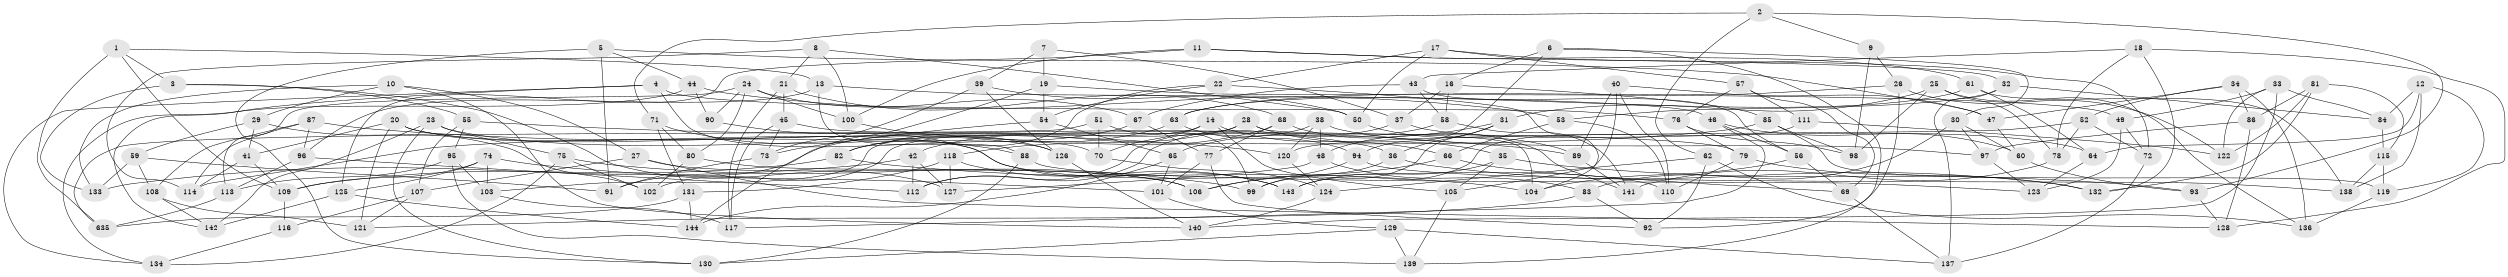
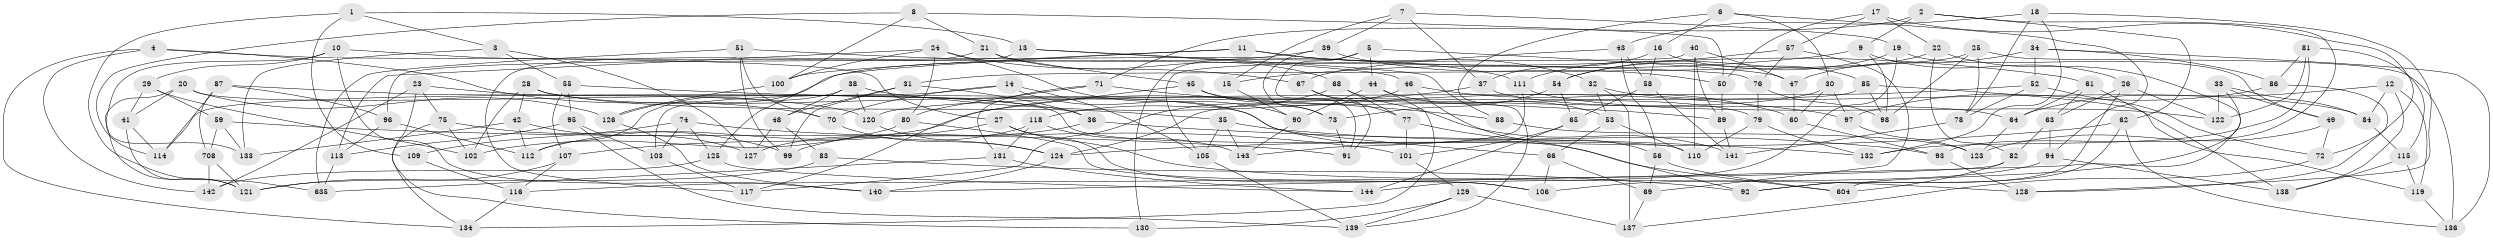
none -> (1132, 58)
none -> (1227, 84)
(1866, 167) -> (1442, 101)
(561, 172) -> (1120, 181)
(268, 177) -> (154, 174)
(152, 192) -> (209, 156)
(1531, 192) -> (1844, 192)
(877, 235) -> none
